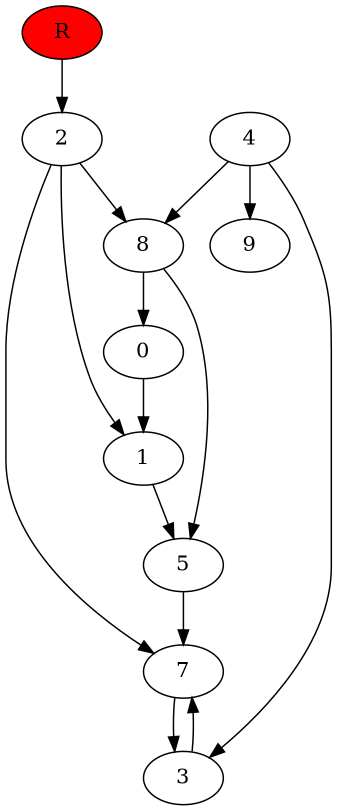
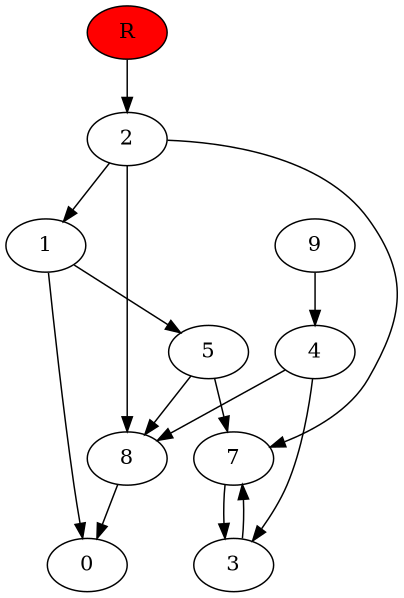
(250, 185) -> (315, 292)
(207, 392) -> (172, 399)
(143, 398) -> (63, 398)
